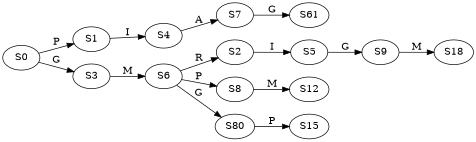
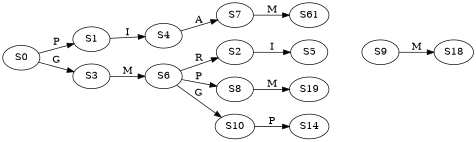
(272, 10) -> (272, 10)
(341, 52) -> none
(309, 89) -> (309, 89)
(235, 126) -> (235, 126)
(309, 126) -> (309, 126)
